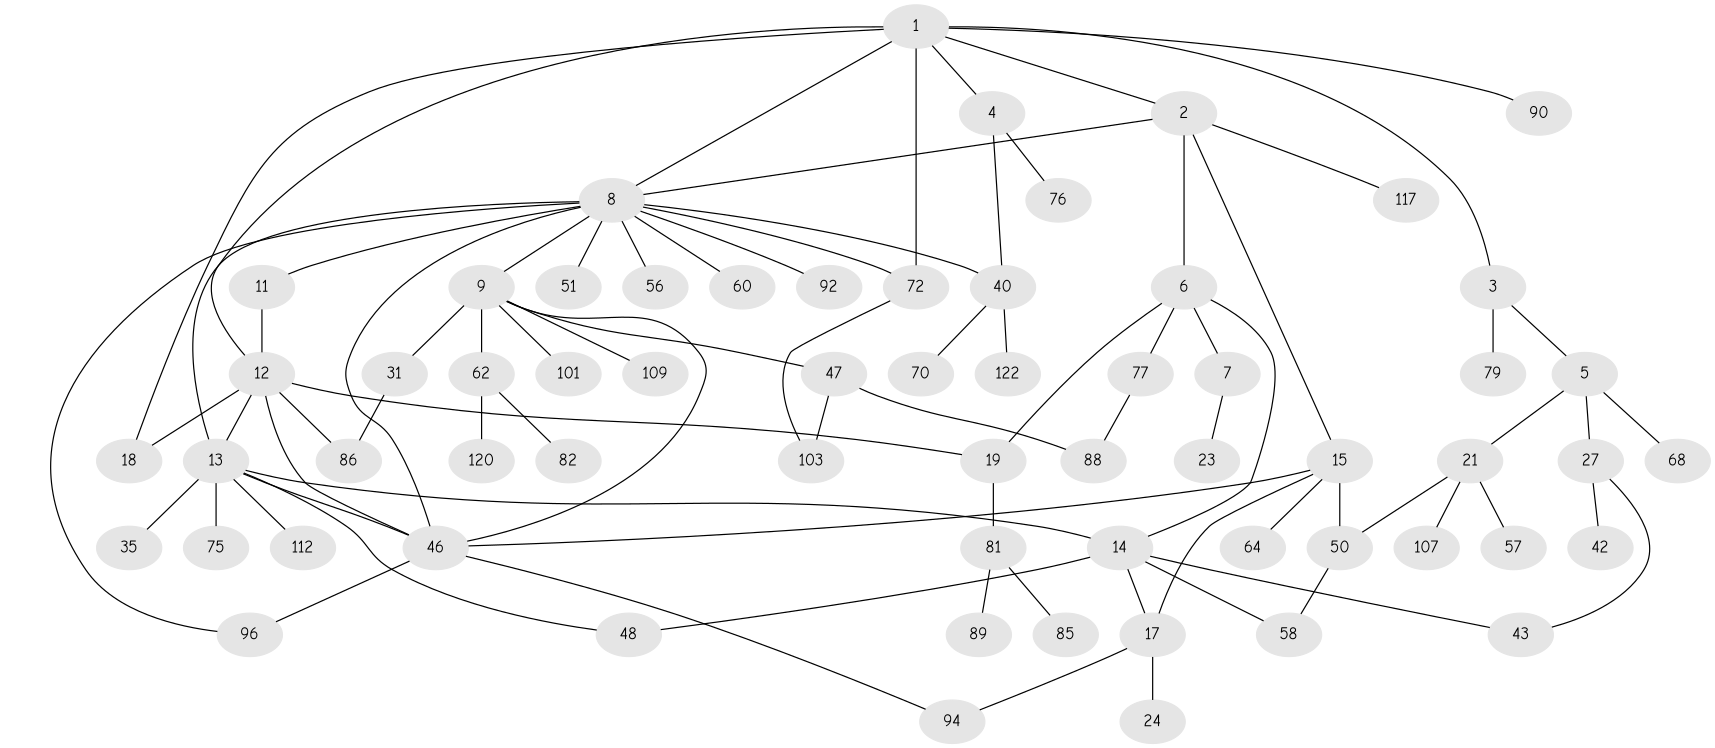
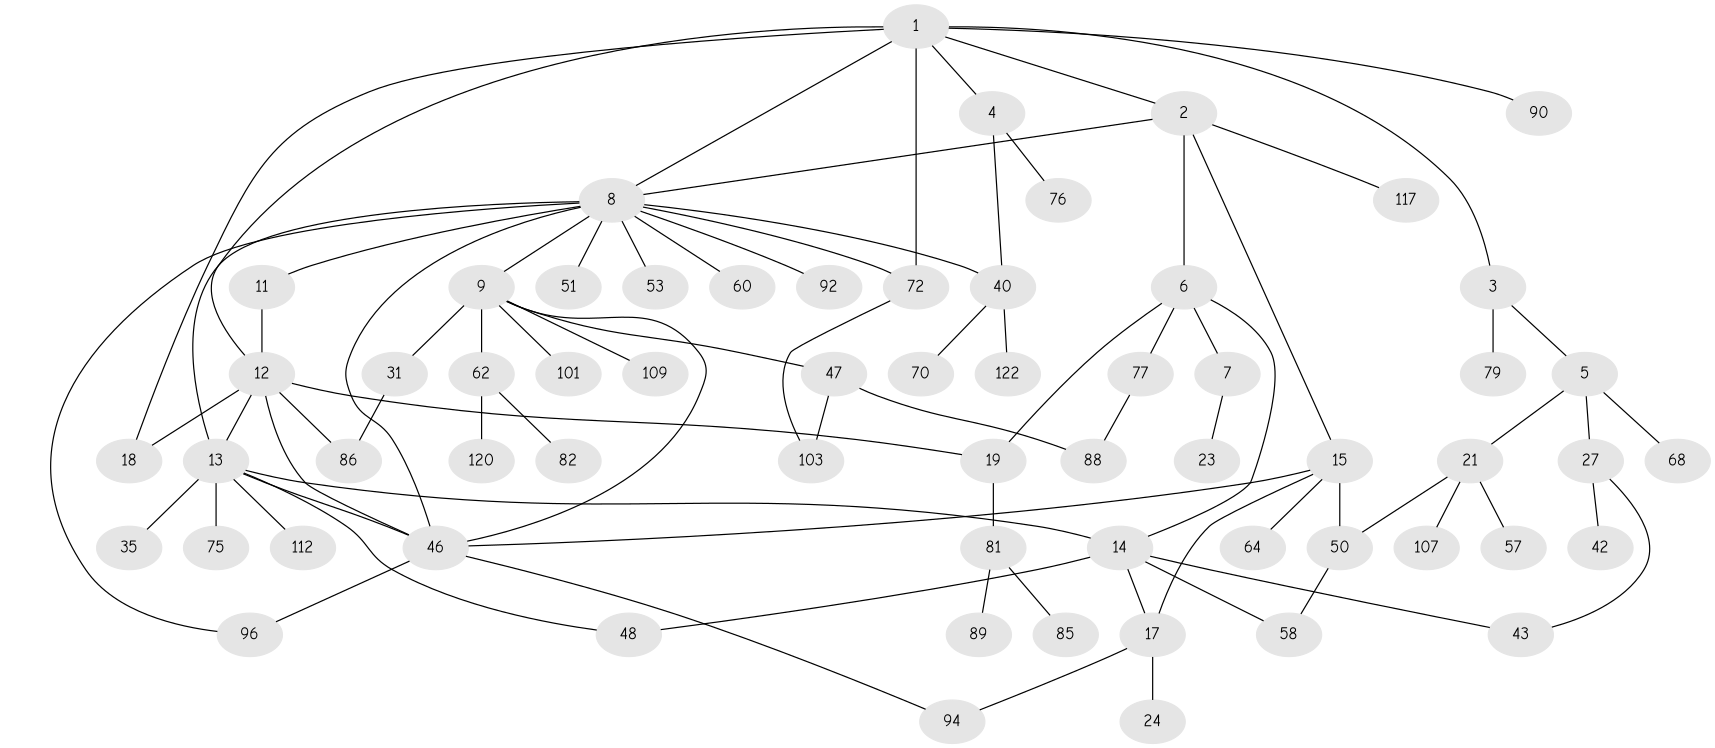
(655, 287) -> (655, 287)
